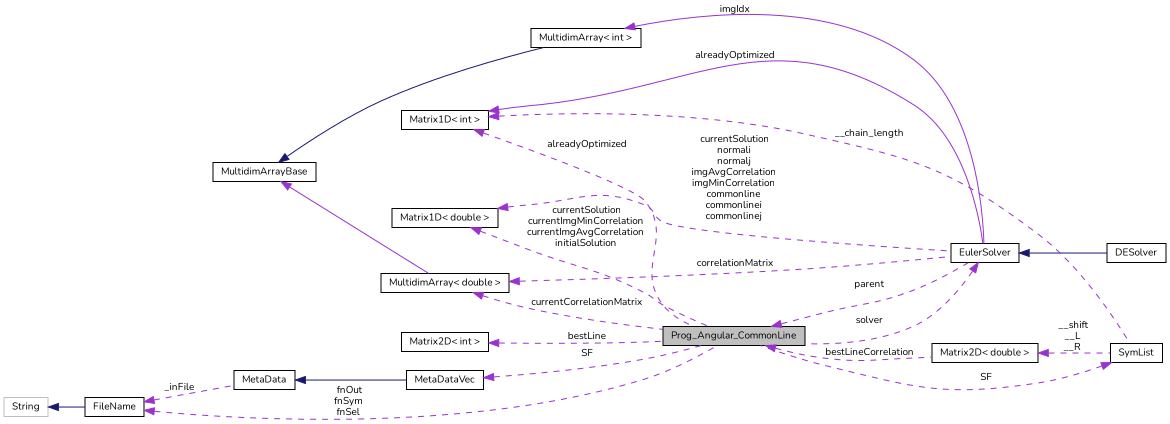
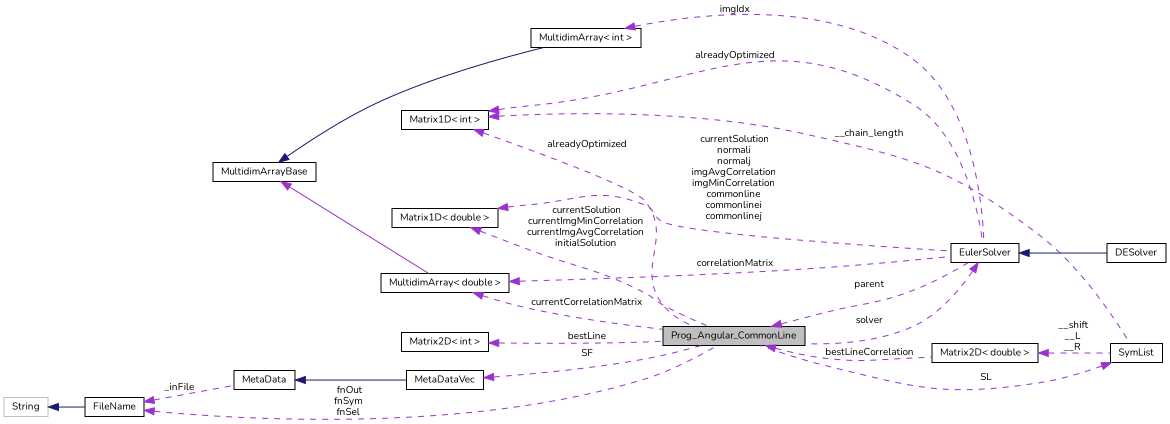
(876, 38) -> (876, 38)
(788, 62) -> (788, 62)
(985, 378) -> (985, 378)
